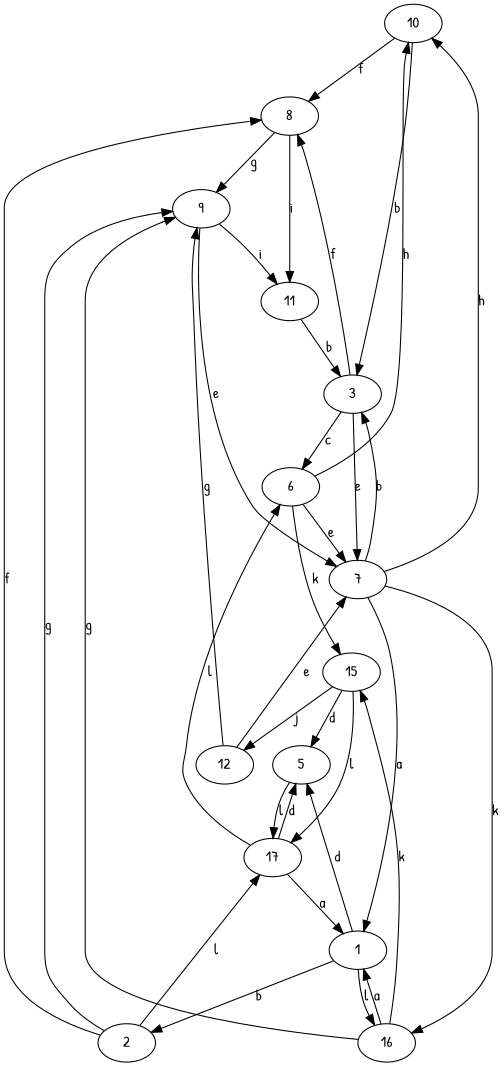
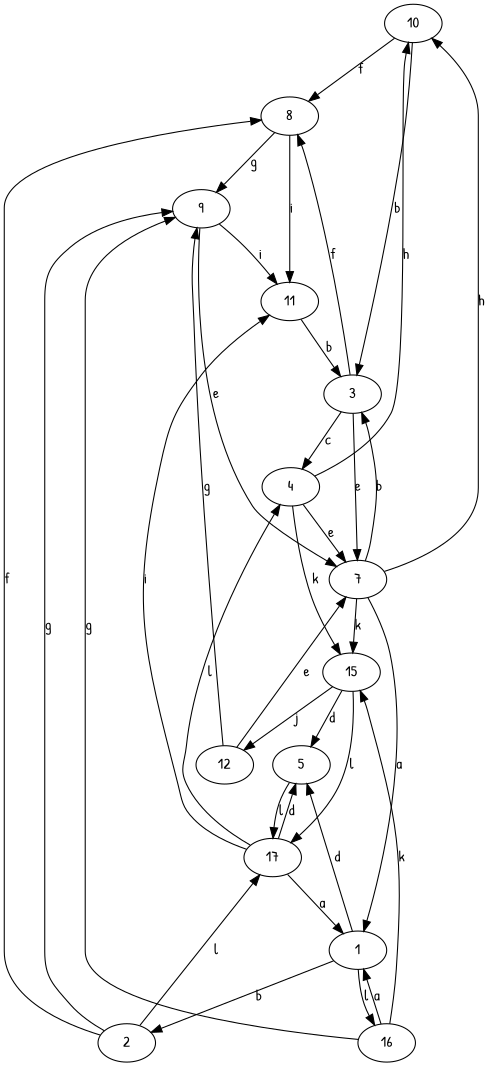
(291, 487) -> (291, 487)
none -> (144, 586)
(492, 793) -> (355, 621)
